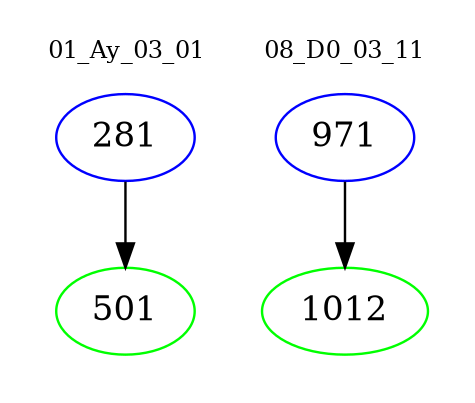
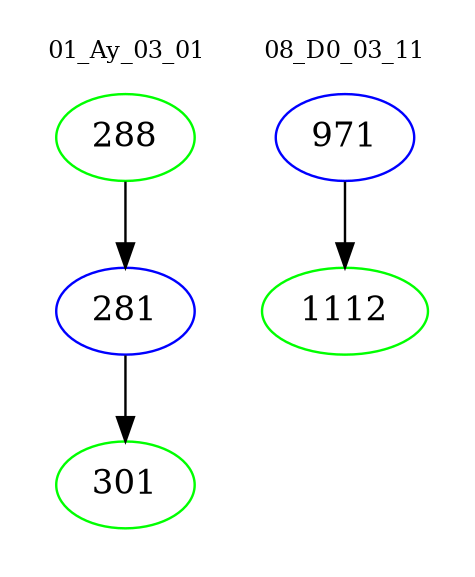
none -> (125, 138)
(125, 311) -> (125, 485)
(345, 311) -> (345, 311)
